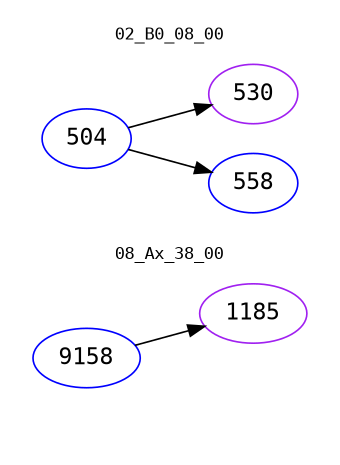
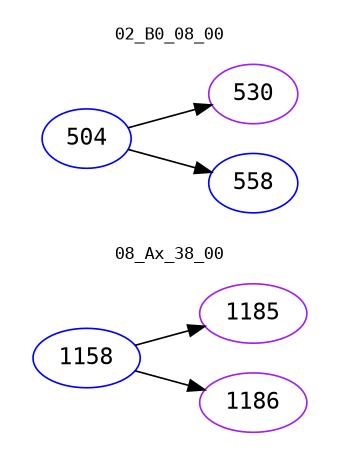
(87, 358) -> (87, 358)
none -> (253, 403)
